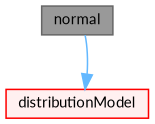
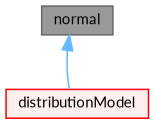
(87, 55) -> (67, 70)
